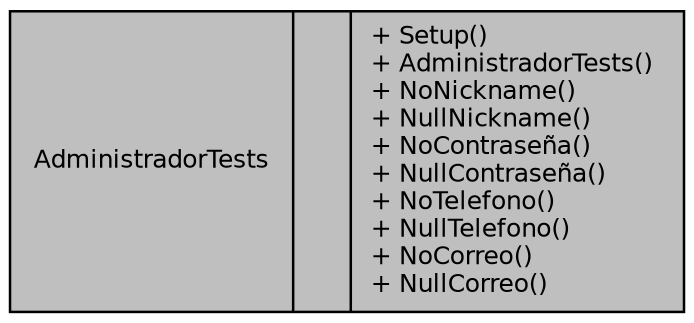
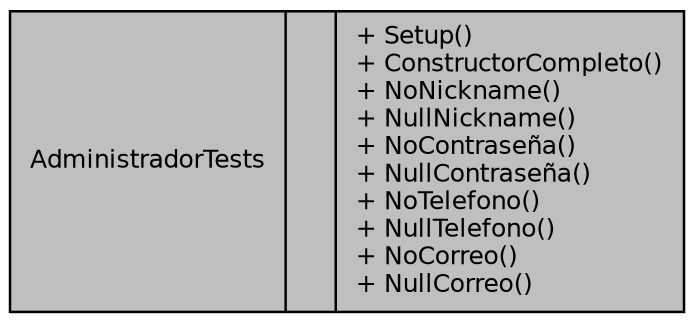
(512, 64) -> (510, 64)
